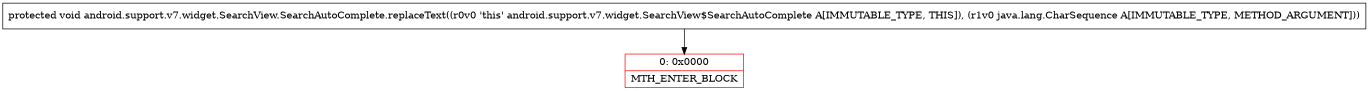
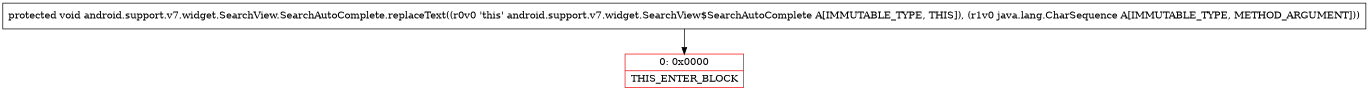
(684, 79) -> (684, 79)
